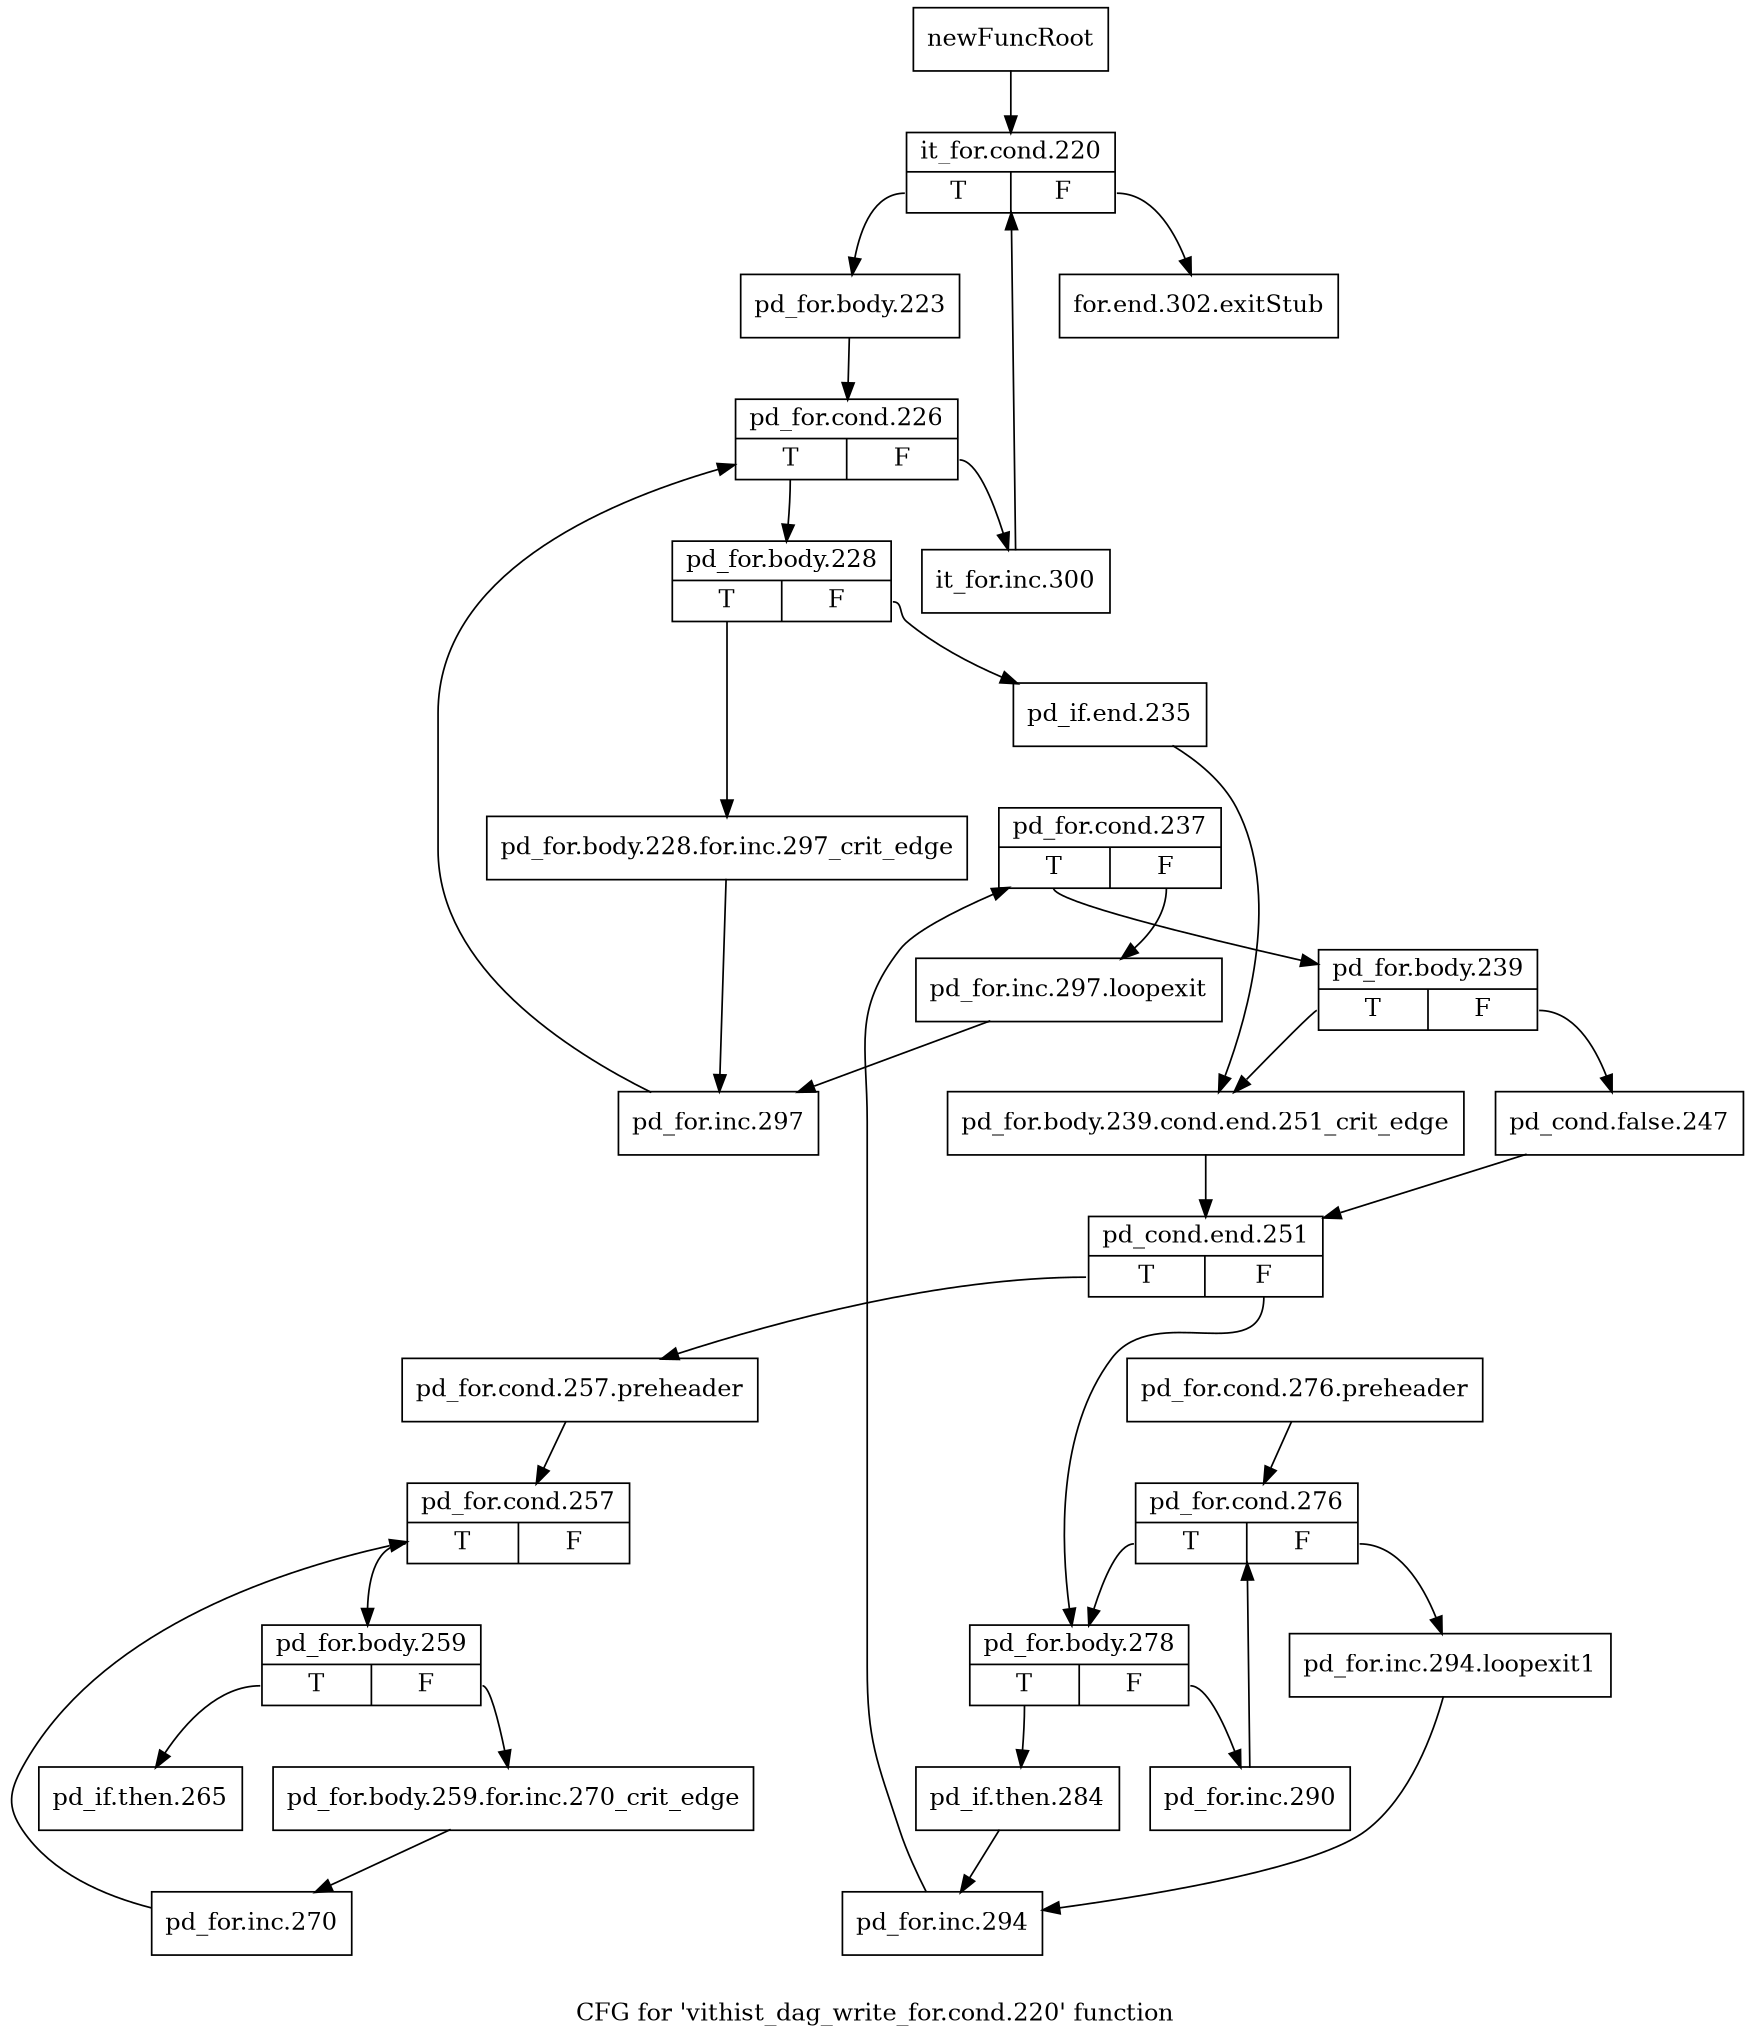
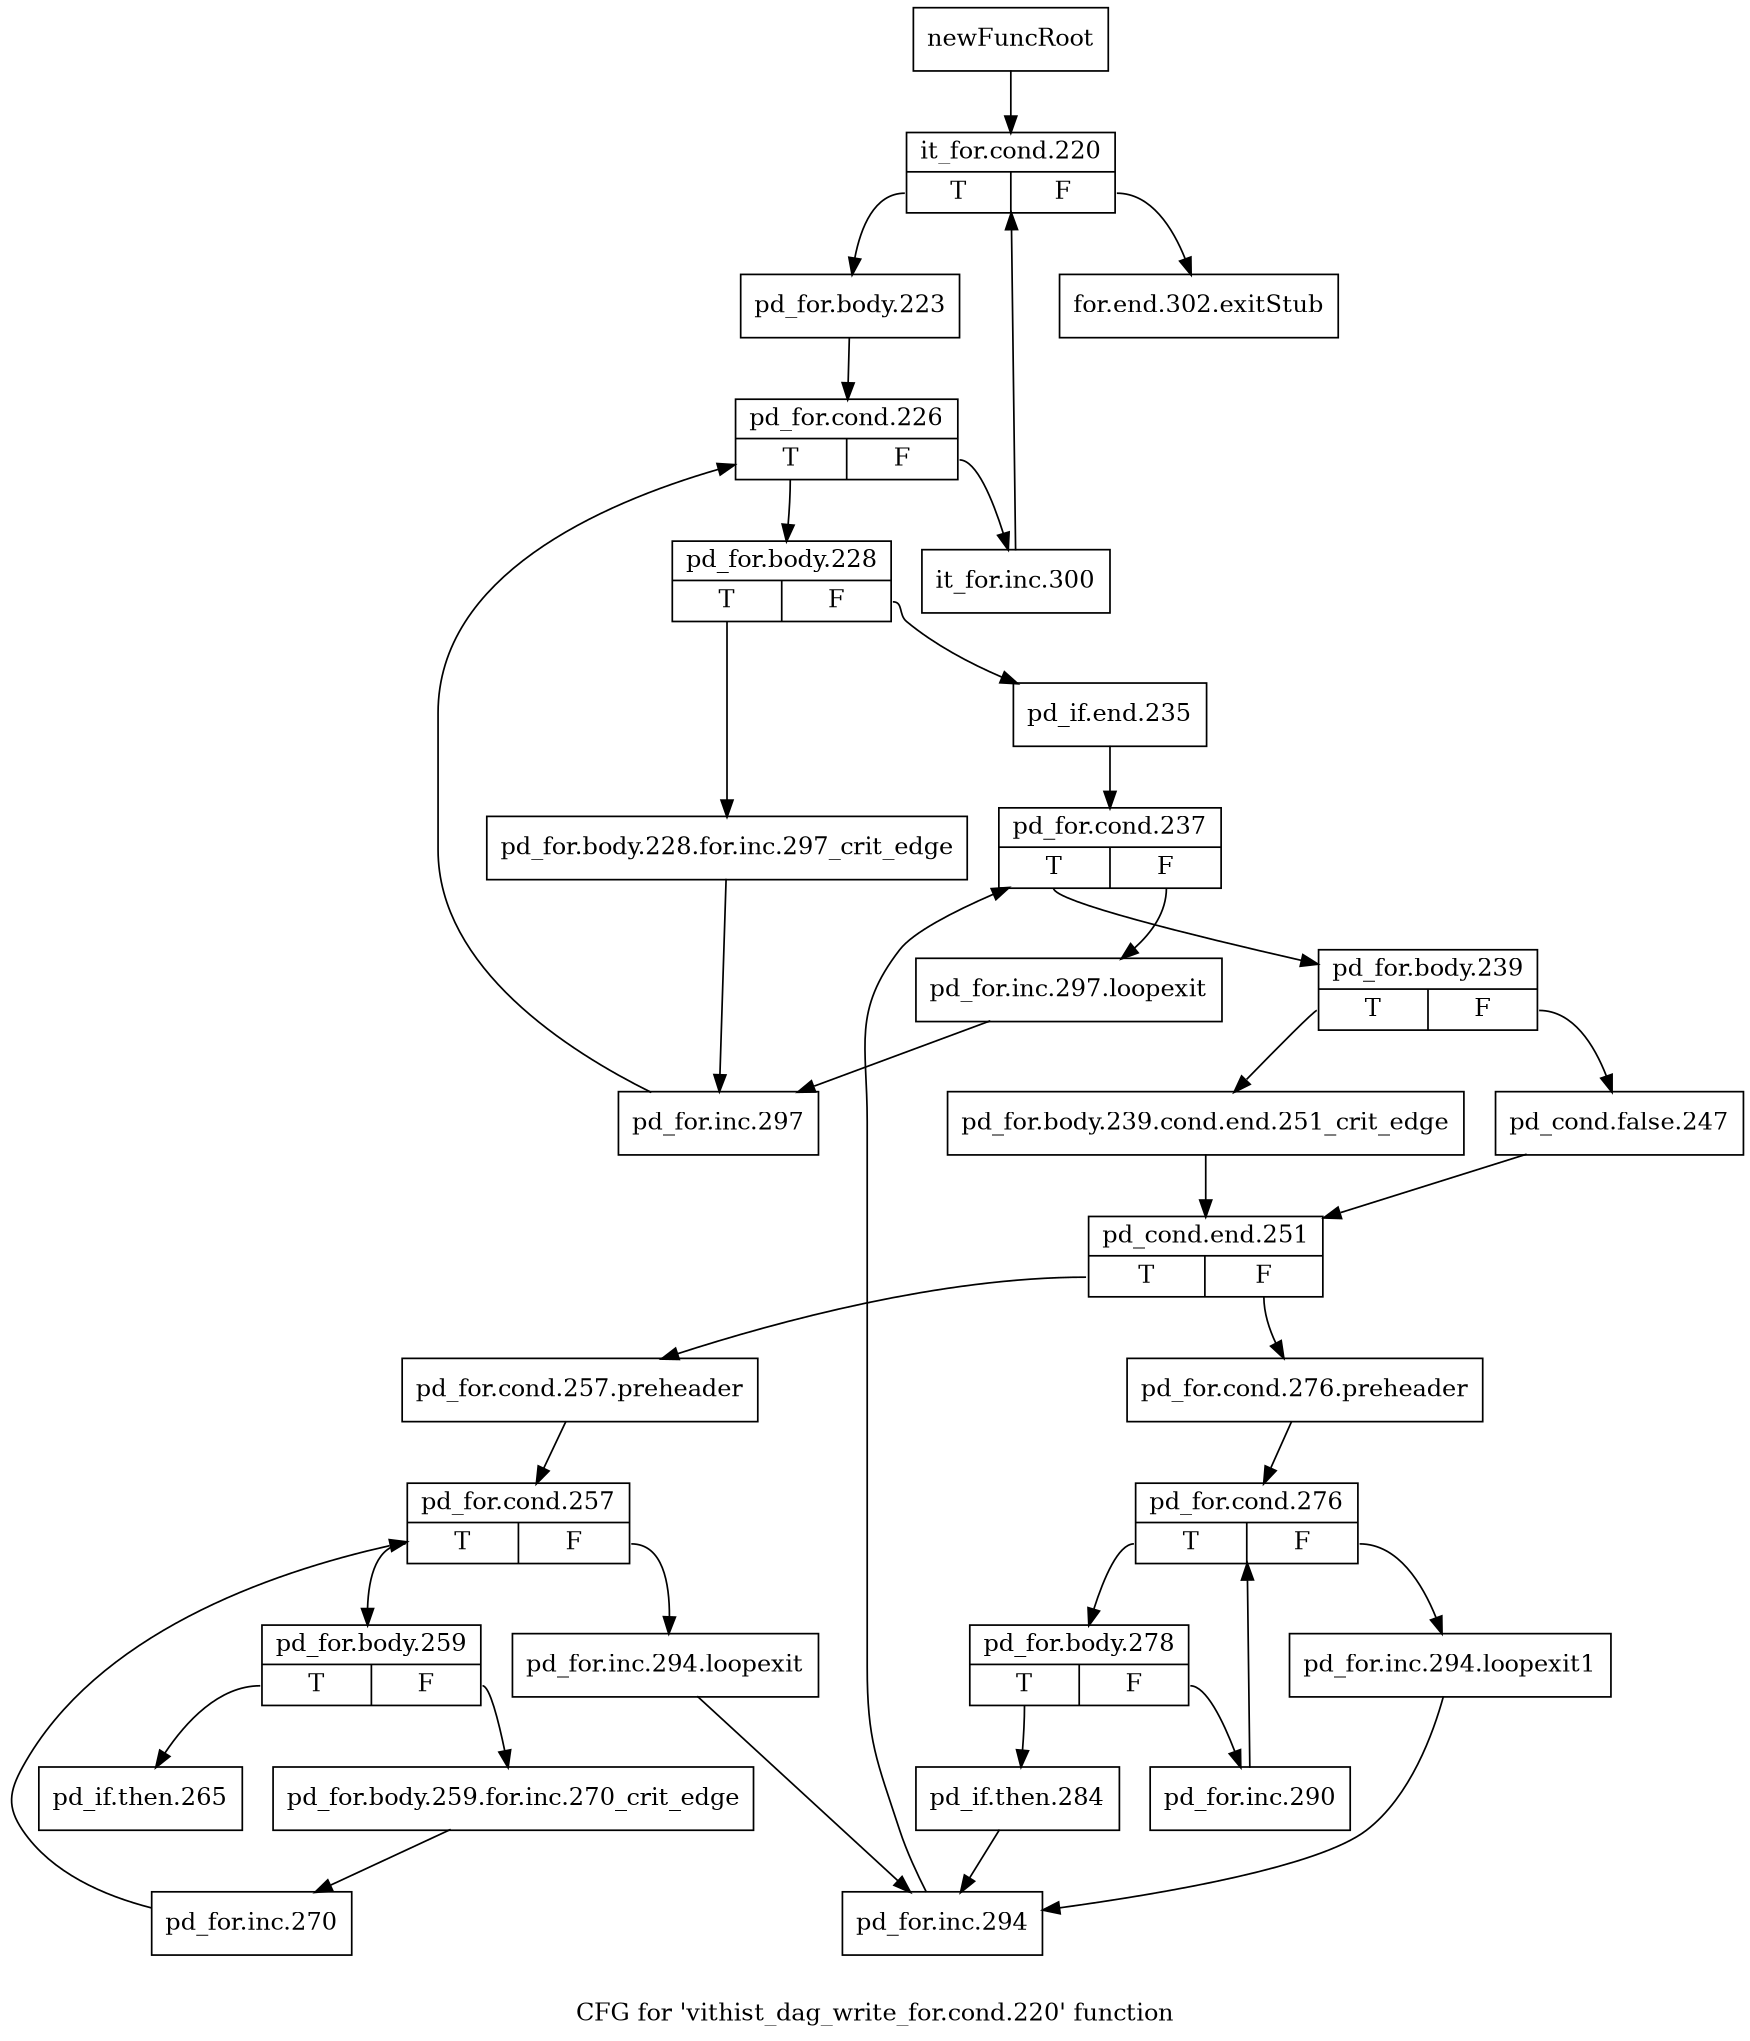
(1258, 897) -> (1110, 769)
(1092, 1392) -> (1267, 1321)
none -> (665, 1665)
